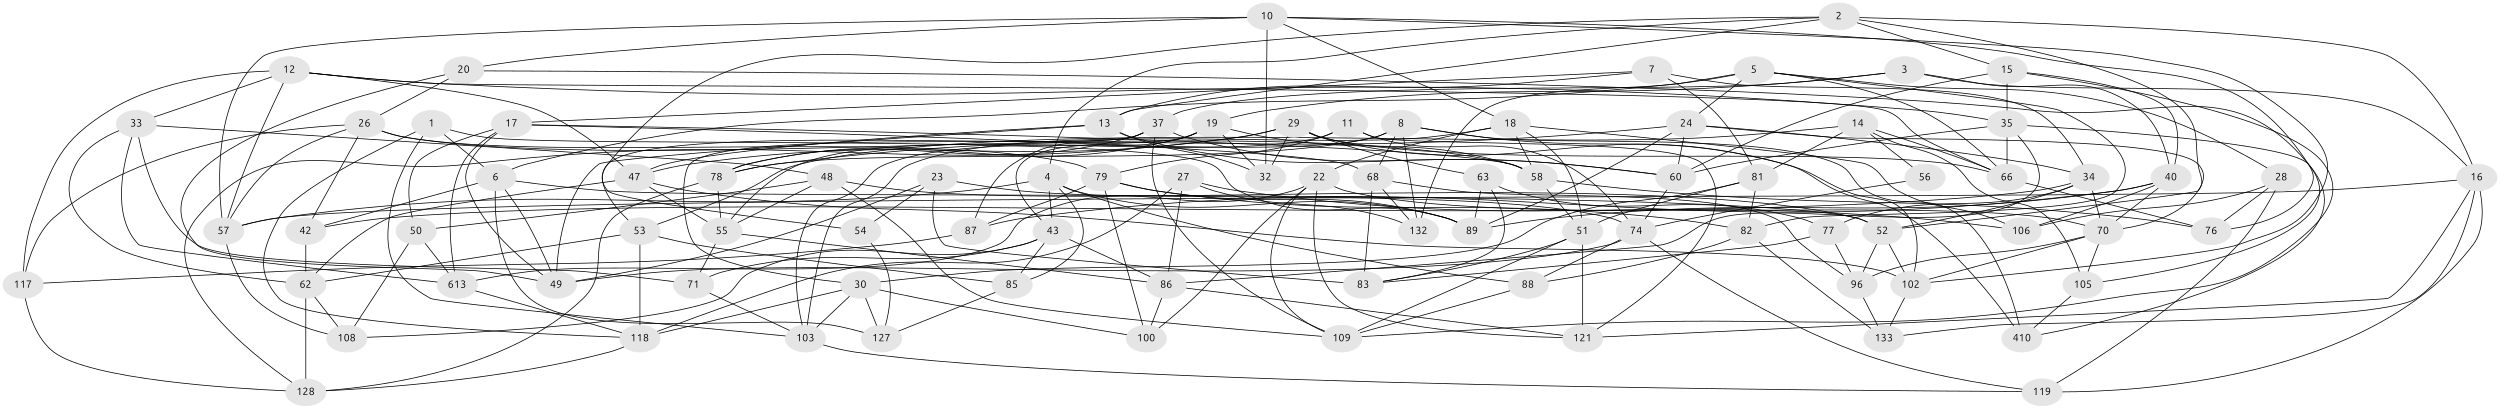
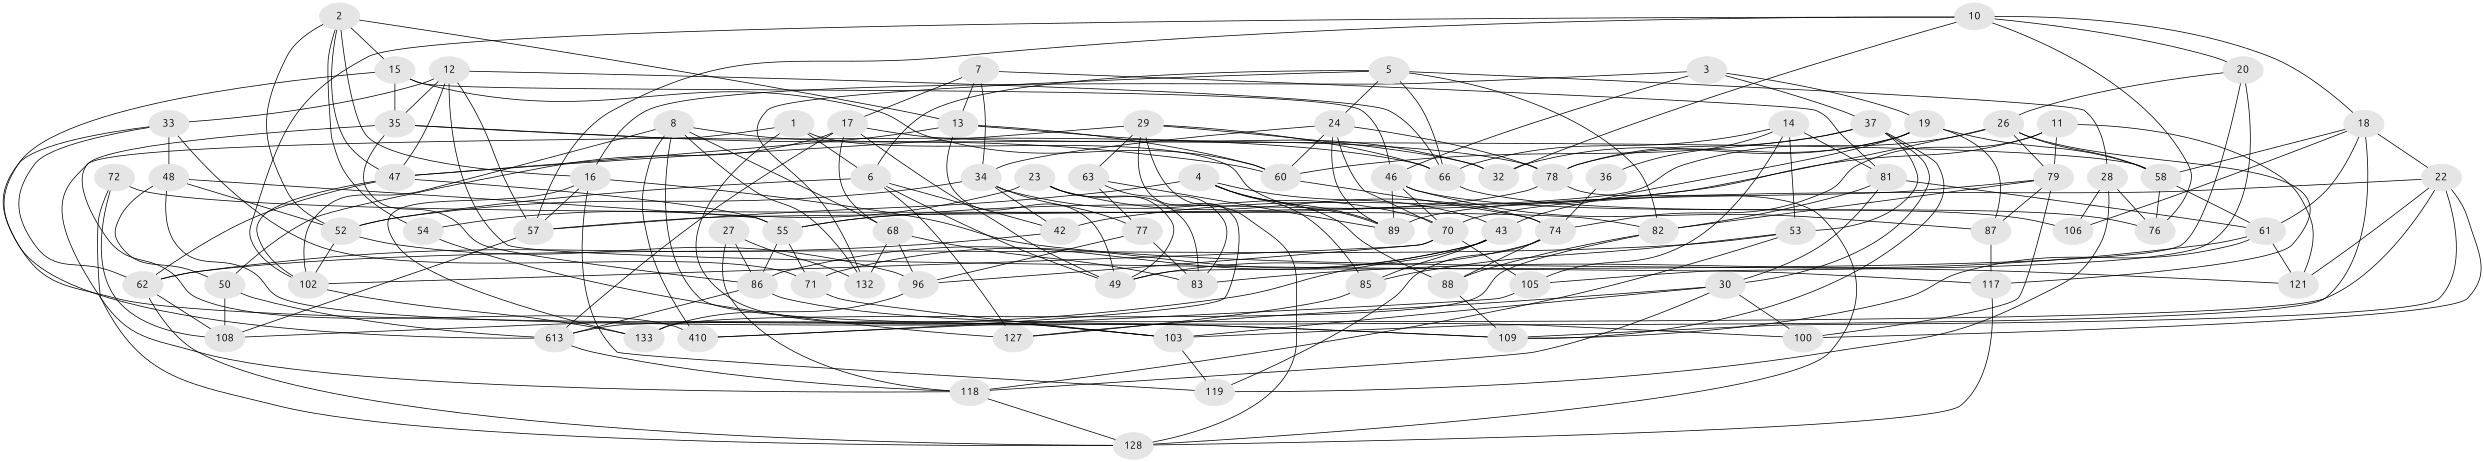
(1412, 46) -> (335, 112)
none -> (114, 178)
(1925, 178) -> (1606, 178)
(2171, 178) -> (1391, 178)
(1601, 210) -> none
(1583, 231) -> (2265, 231)
(1375, 312) -> (656, 312)
